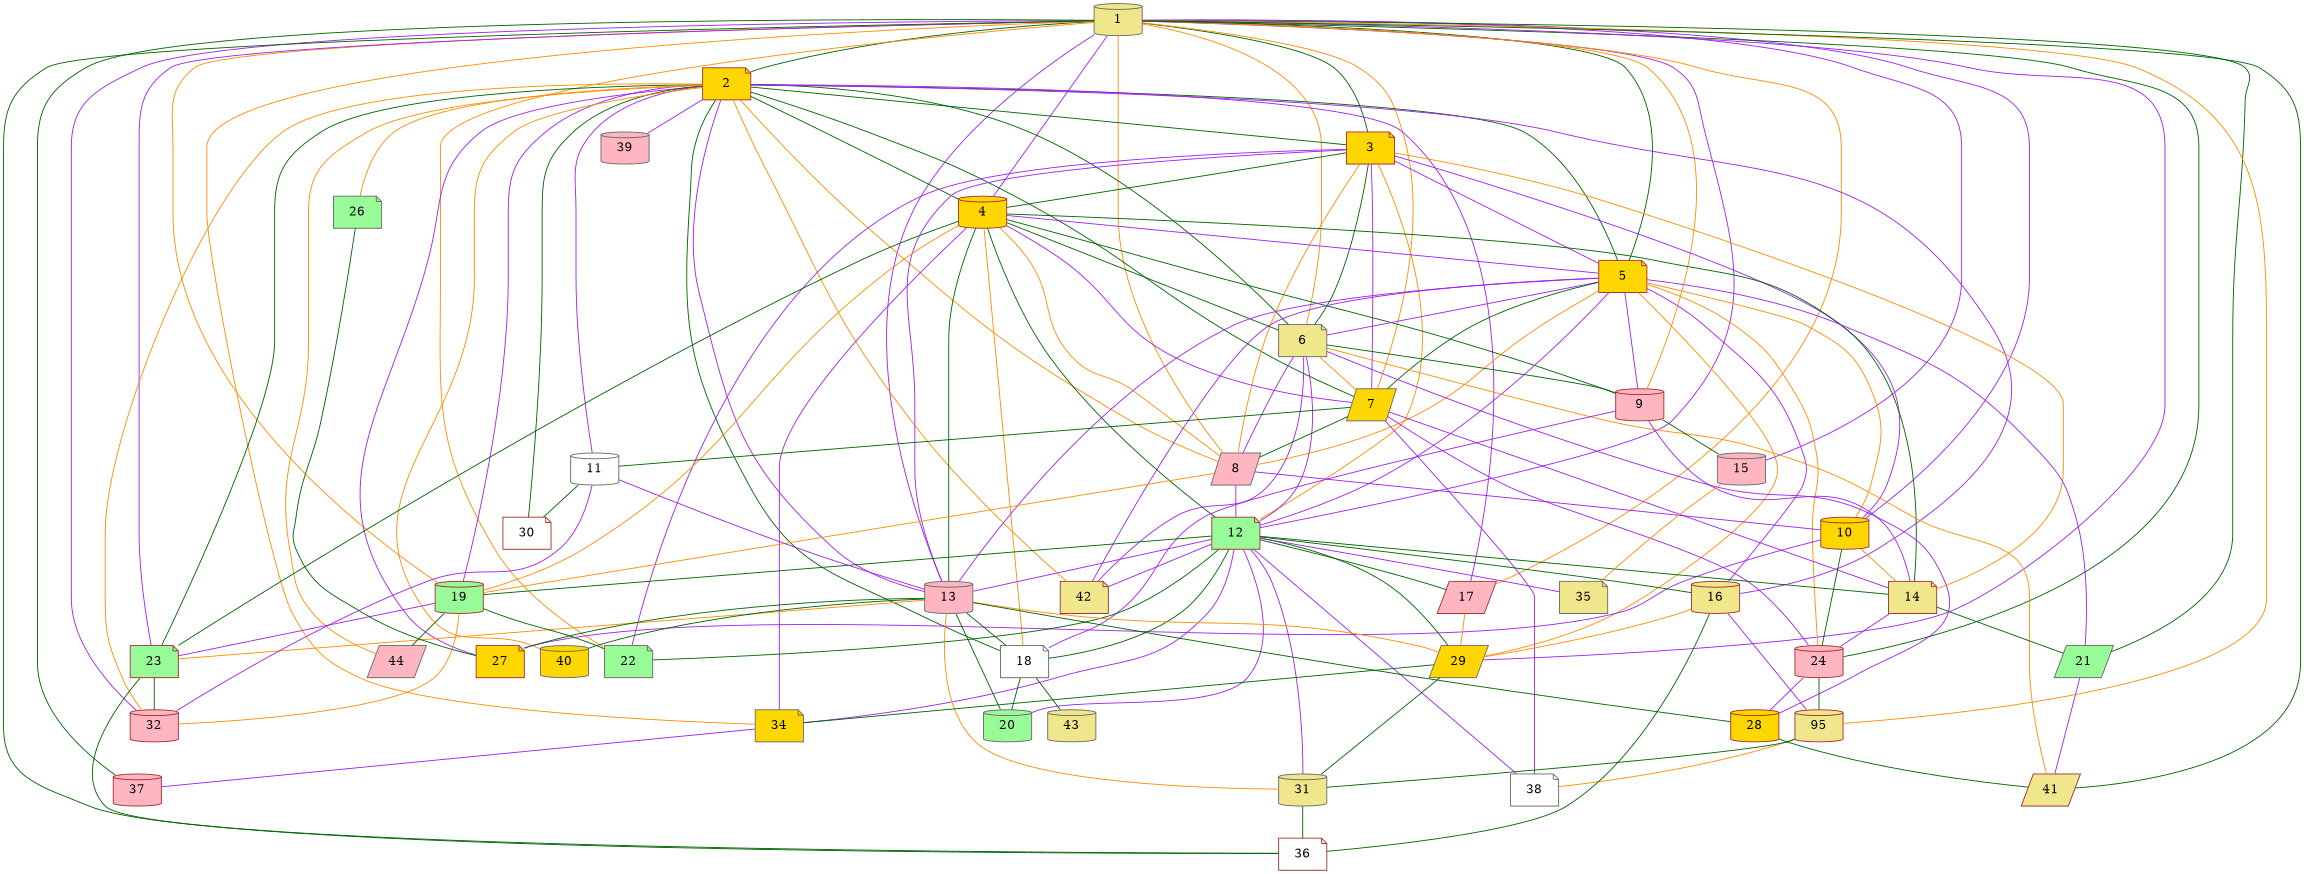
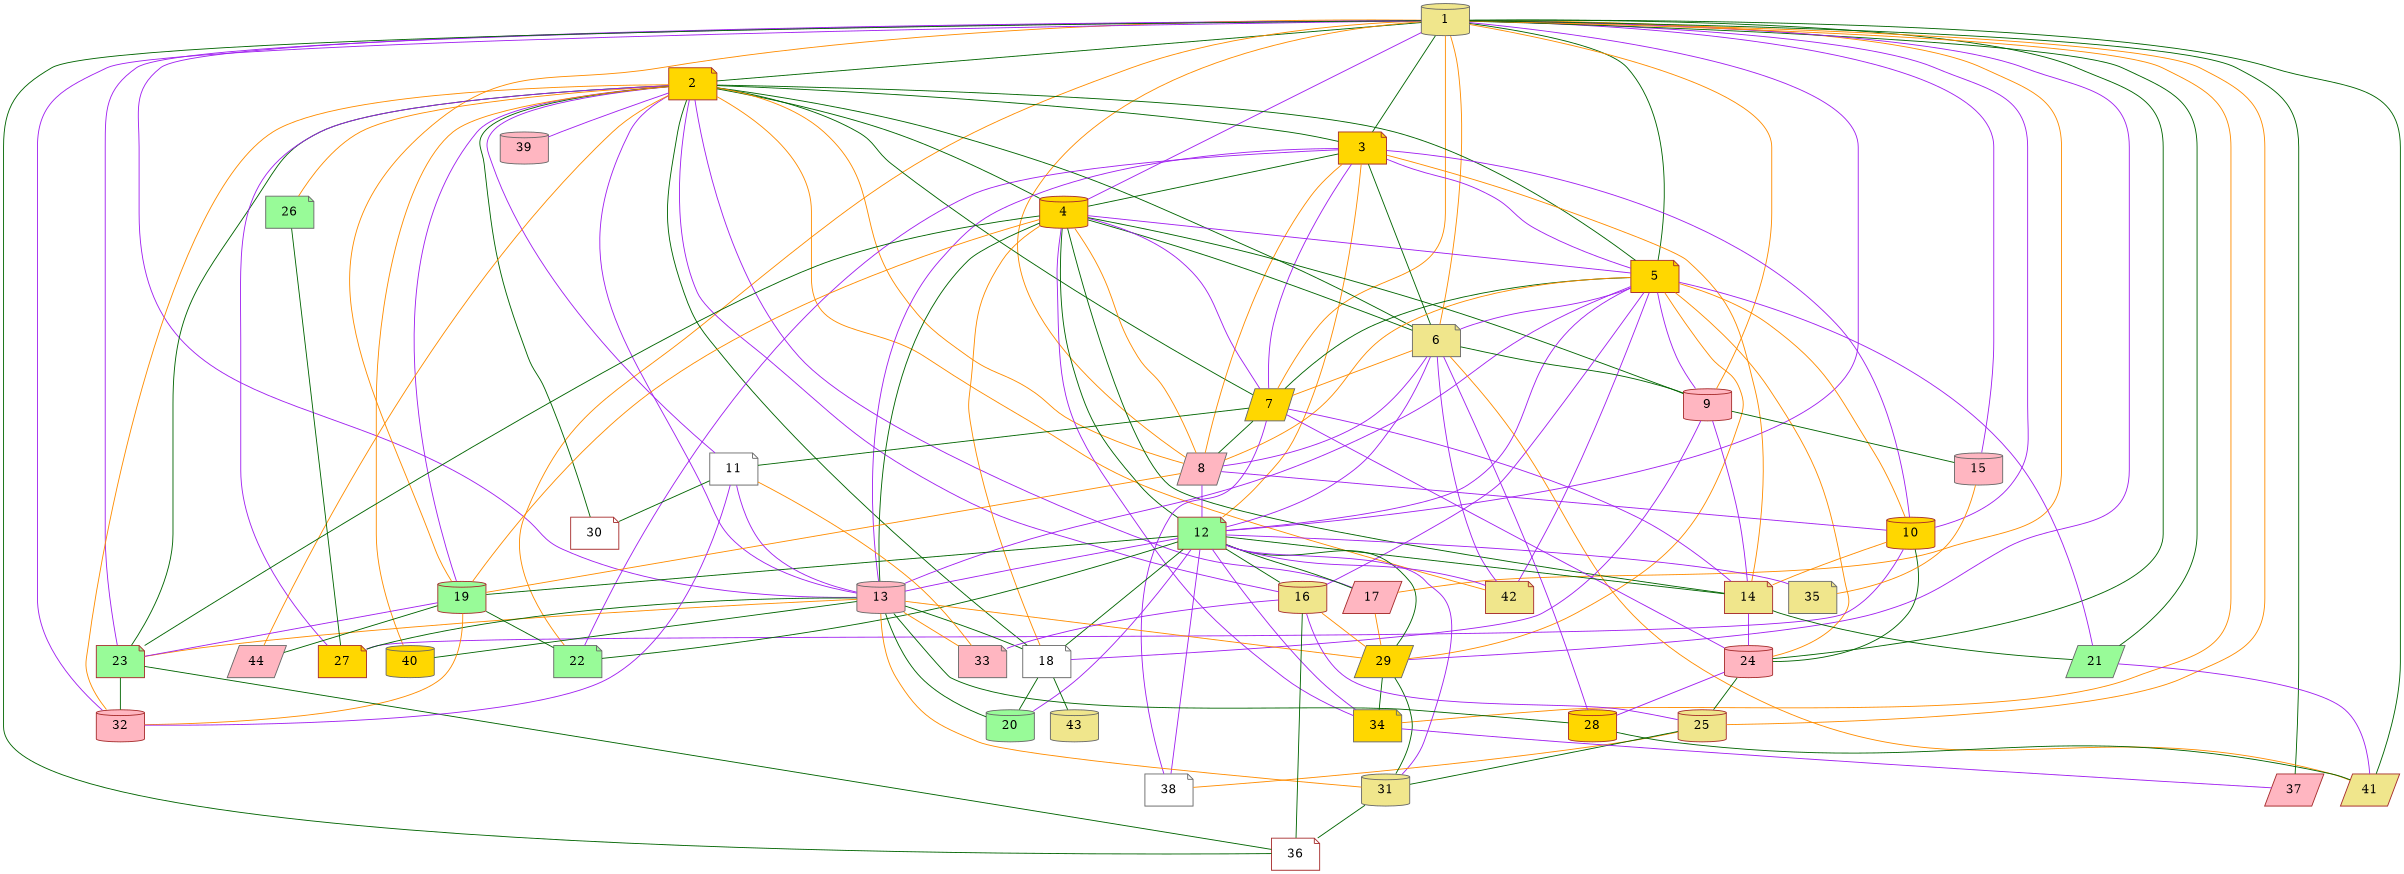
(595, 469) -> (734, 469)
none -> (983, 662)
(1819, 726) -> (1702, 726)
(137, 790) -> (2294, 790)
